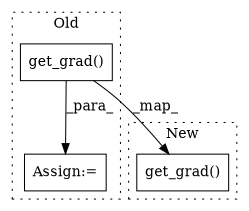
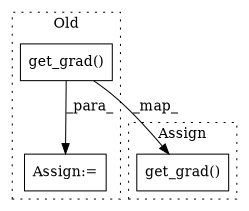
(183, 134) -> (183, 134)
